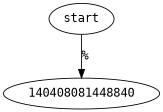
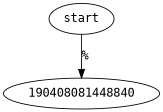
(82, 94) -> (82, 94)
